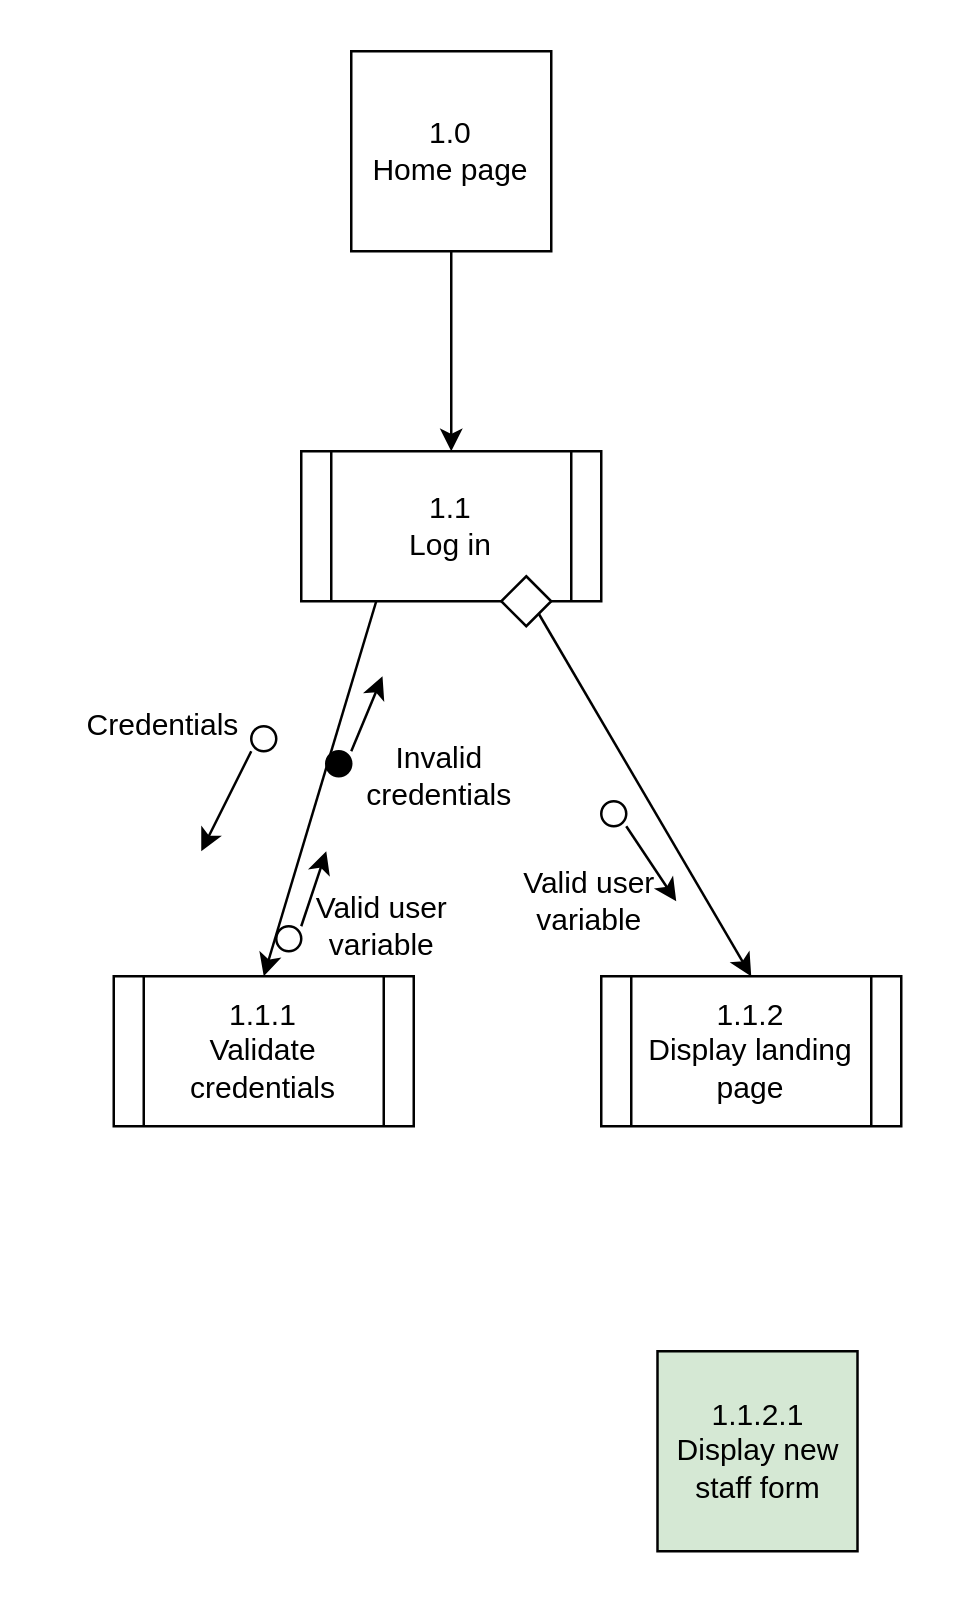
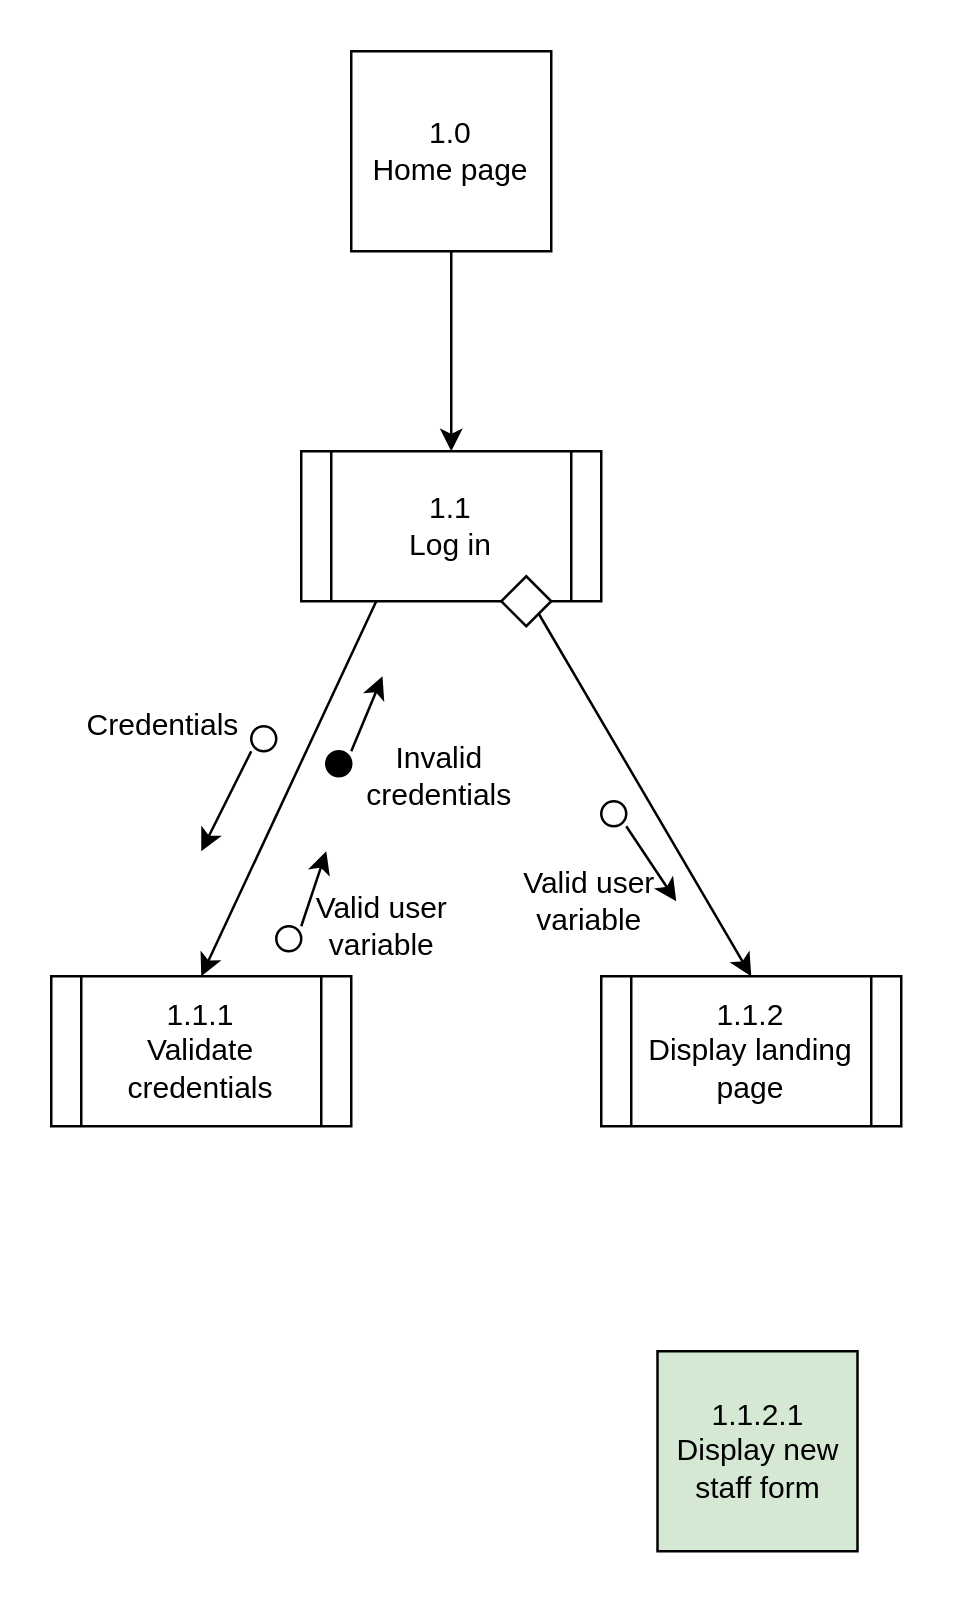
(264, 1051) -> (201, 1051)
